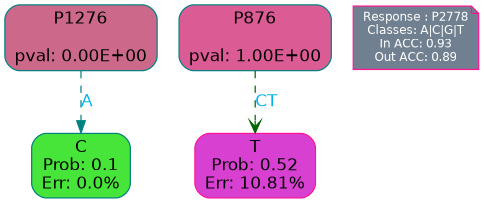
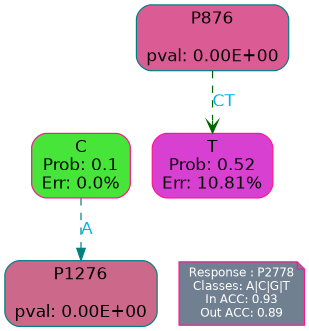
(255, 38) -> (213, 38)
(81, 96) -> (81, 223)
(81, 166) -> (81, 166)
